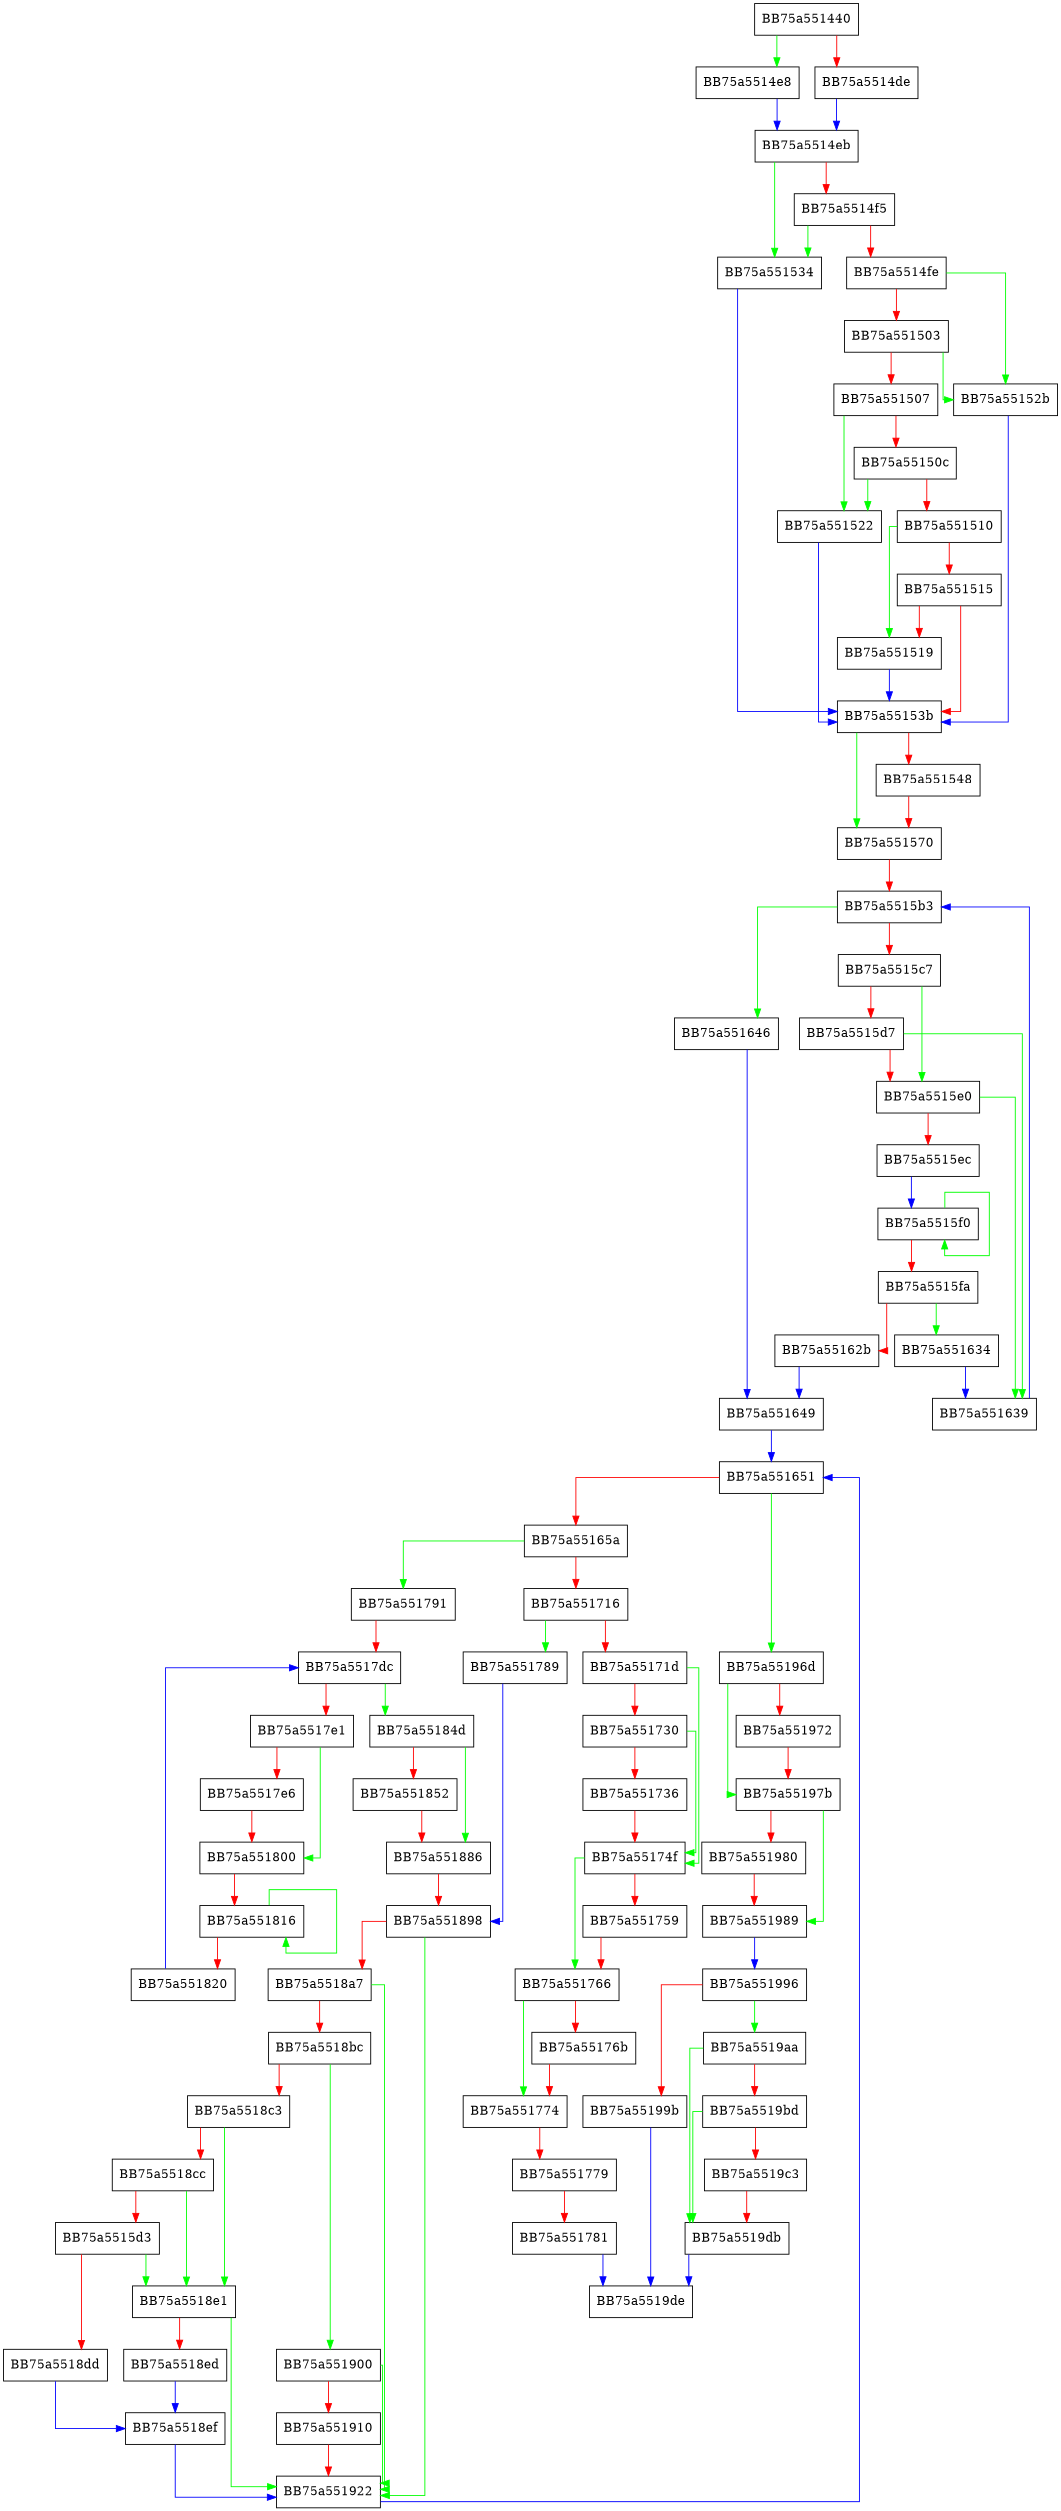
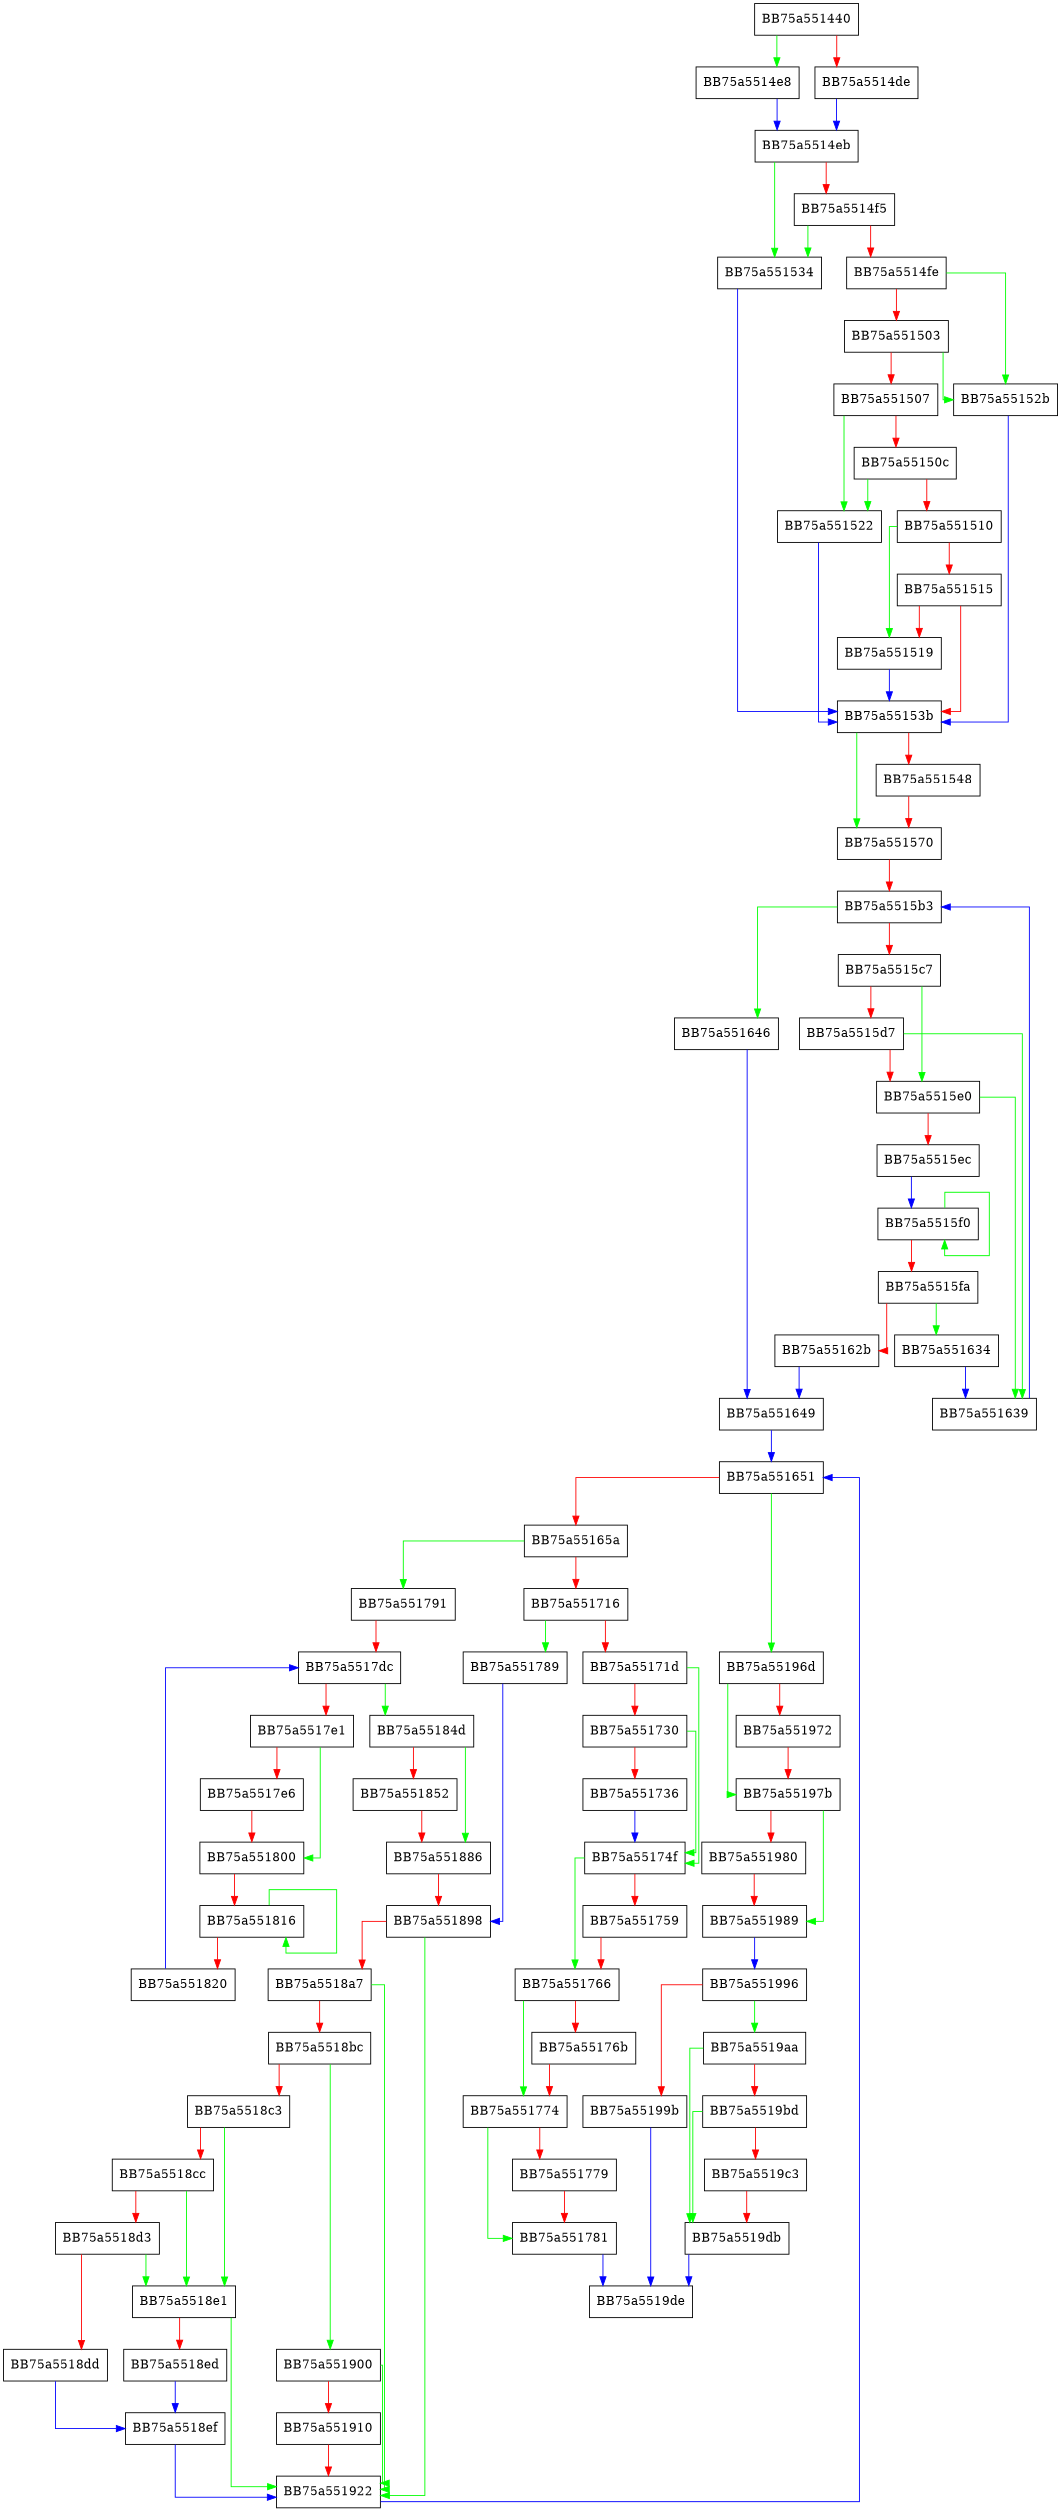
(635, 1822) -> (635, 1822)
none -> (488, 2191)
(107, 2238) -> (107, 2238)
